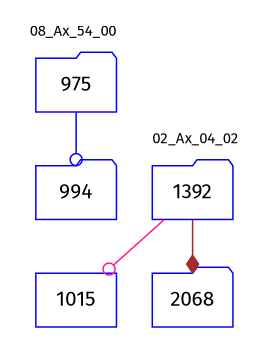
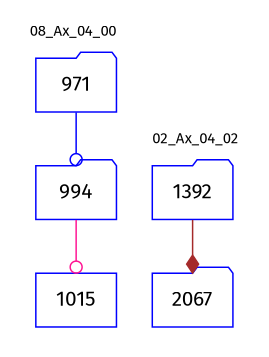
(73, 32) -> (73, 32)
(76, 85) -> (76, 85)
(150, 232) -> (76, 241)
(193, 300) -> (193, 300)
